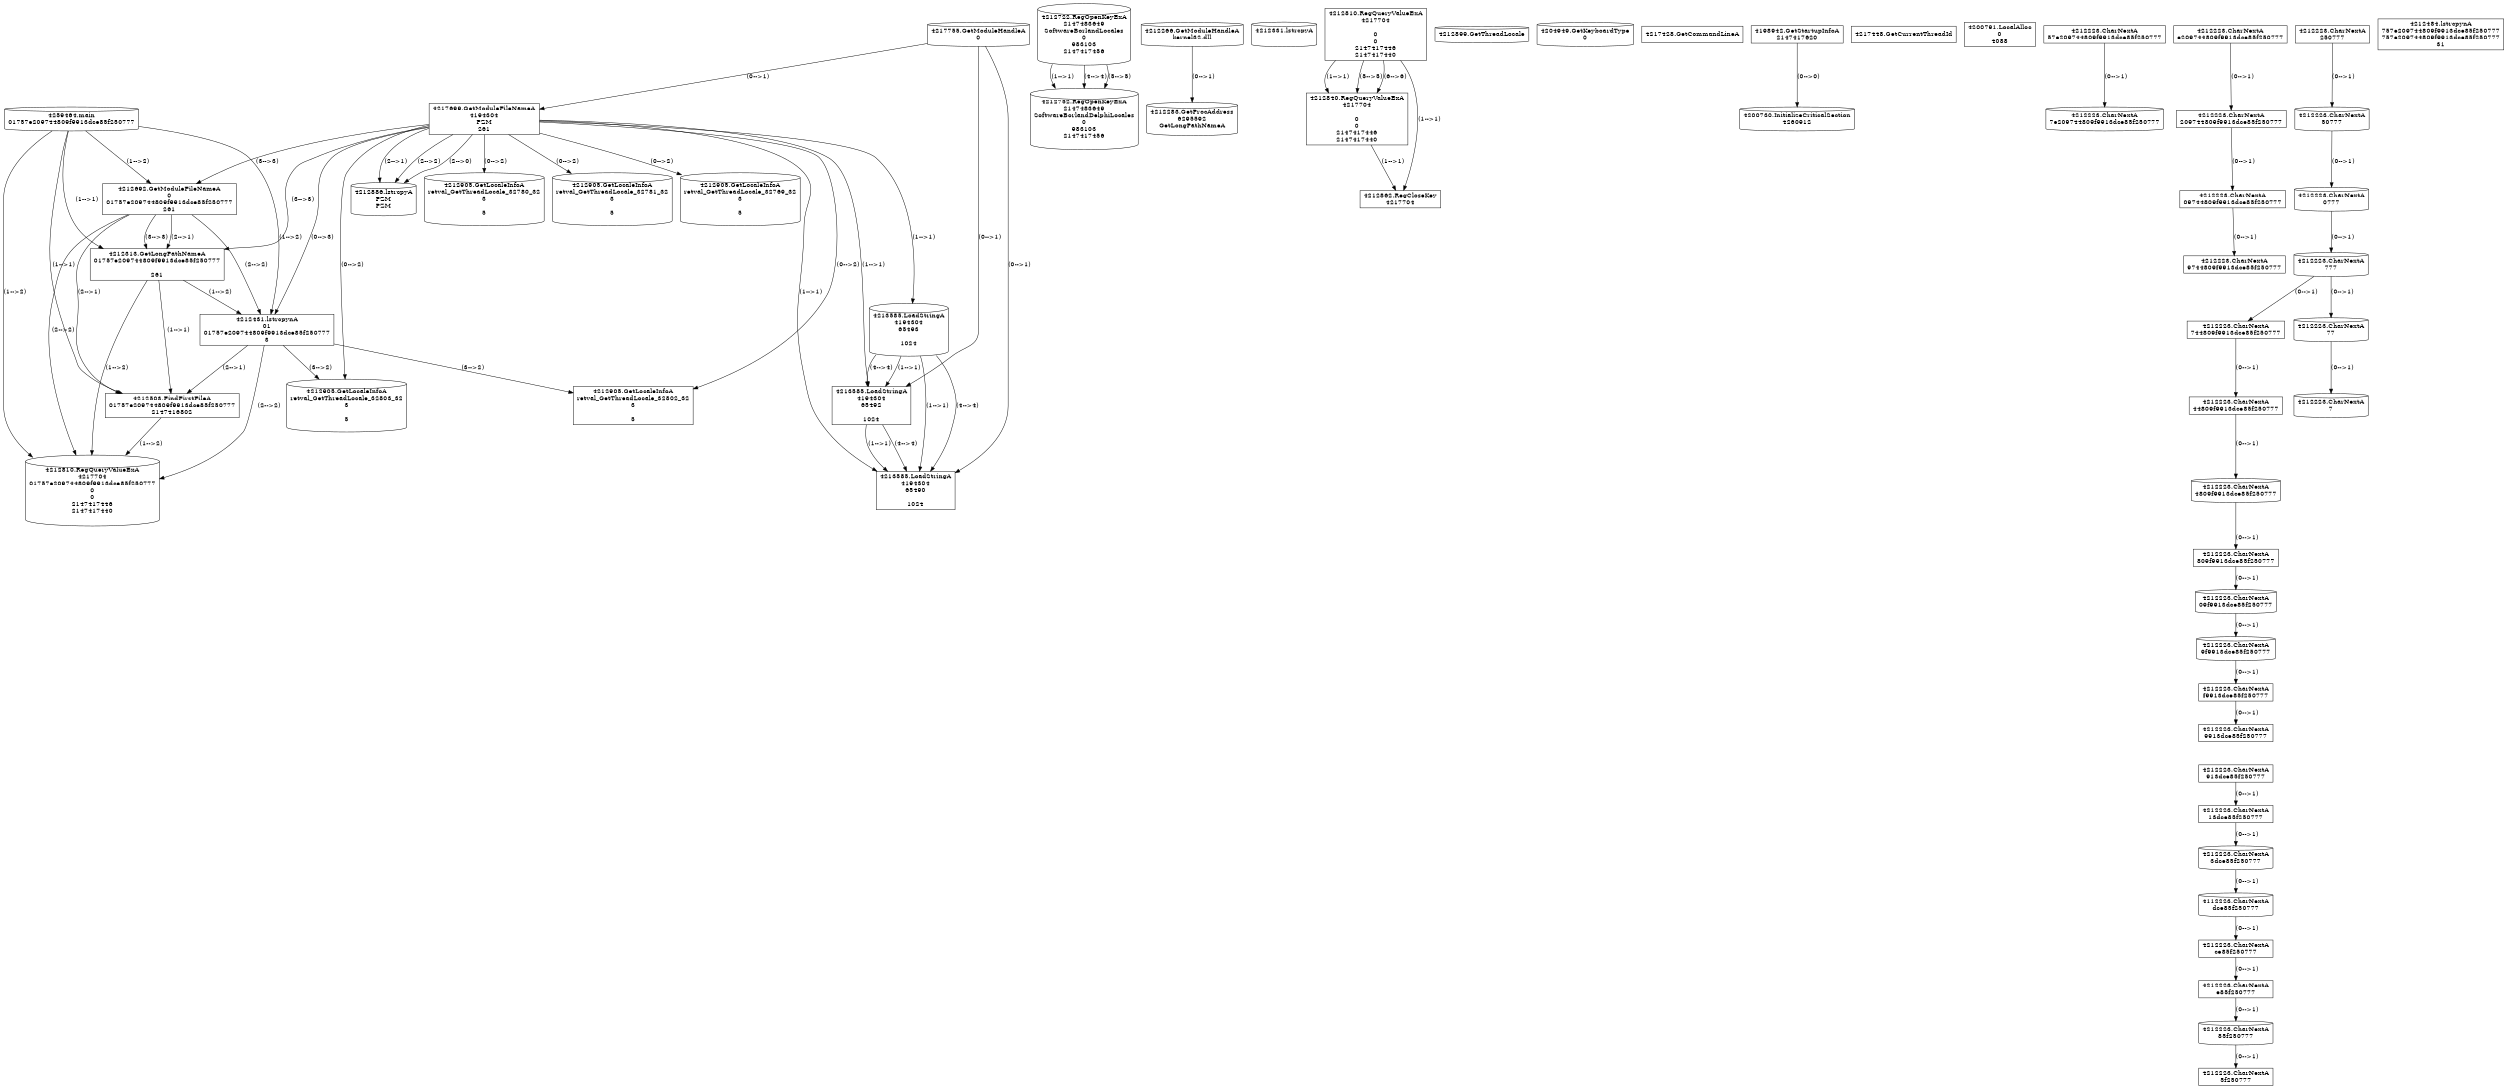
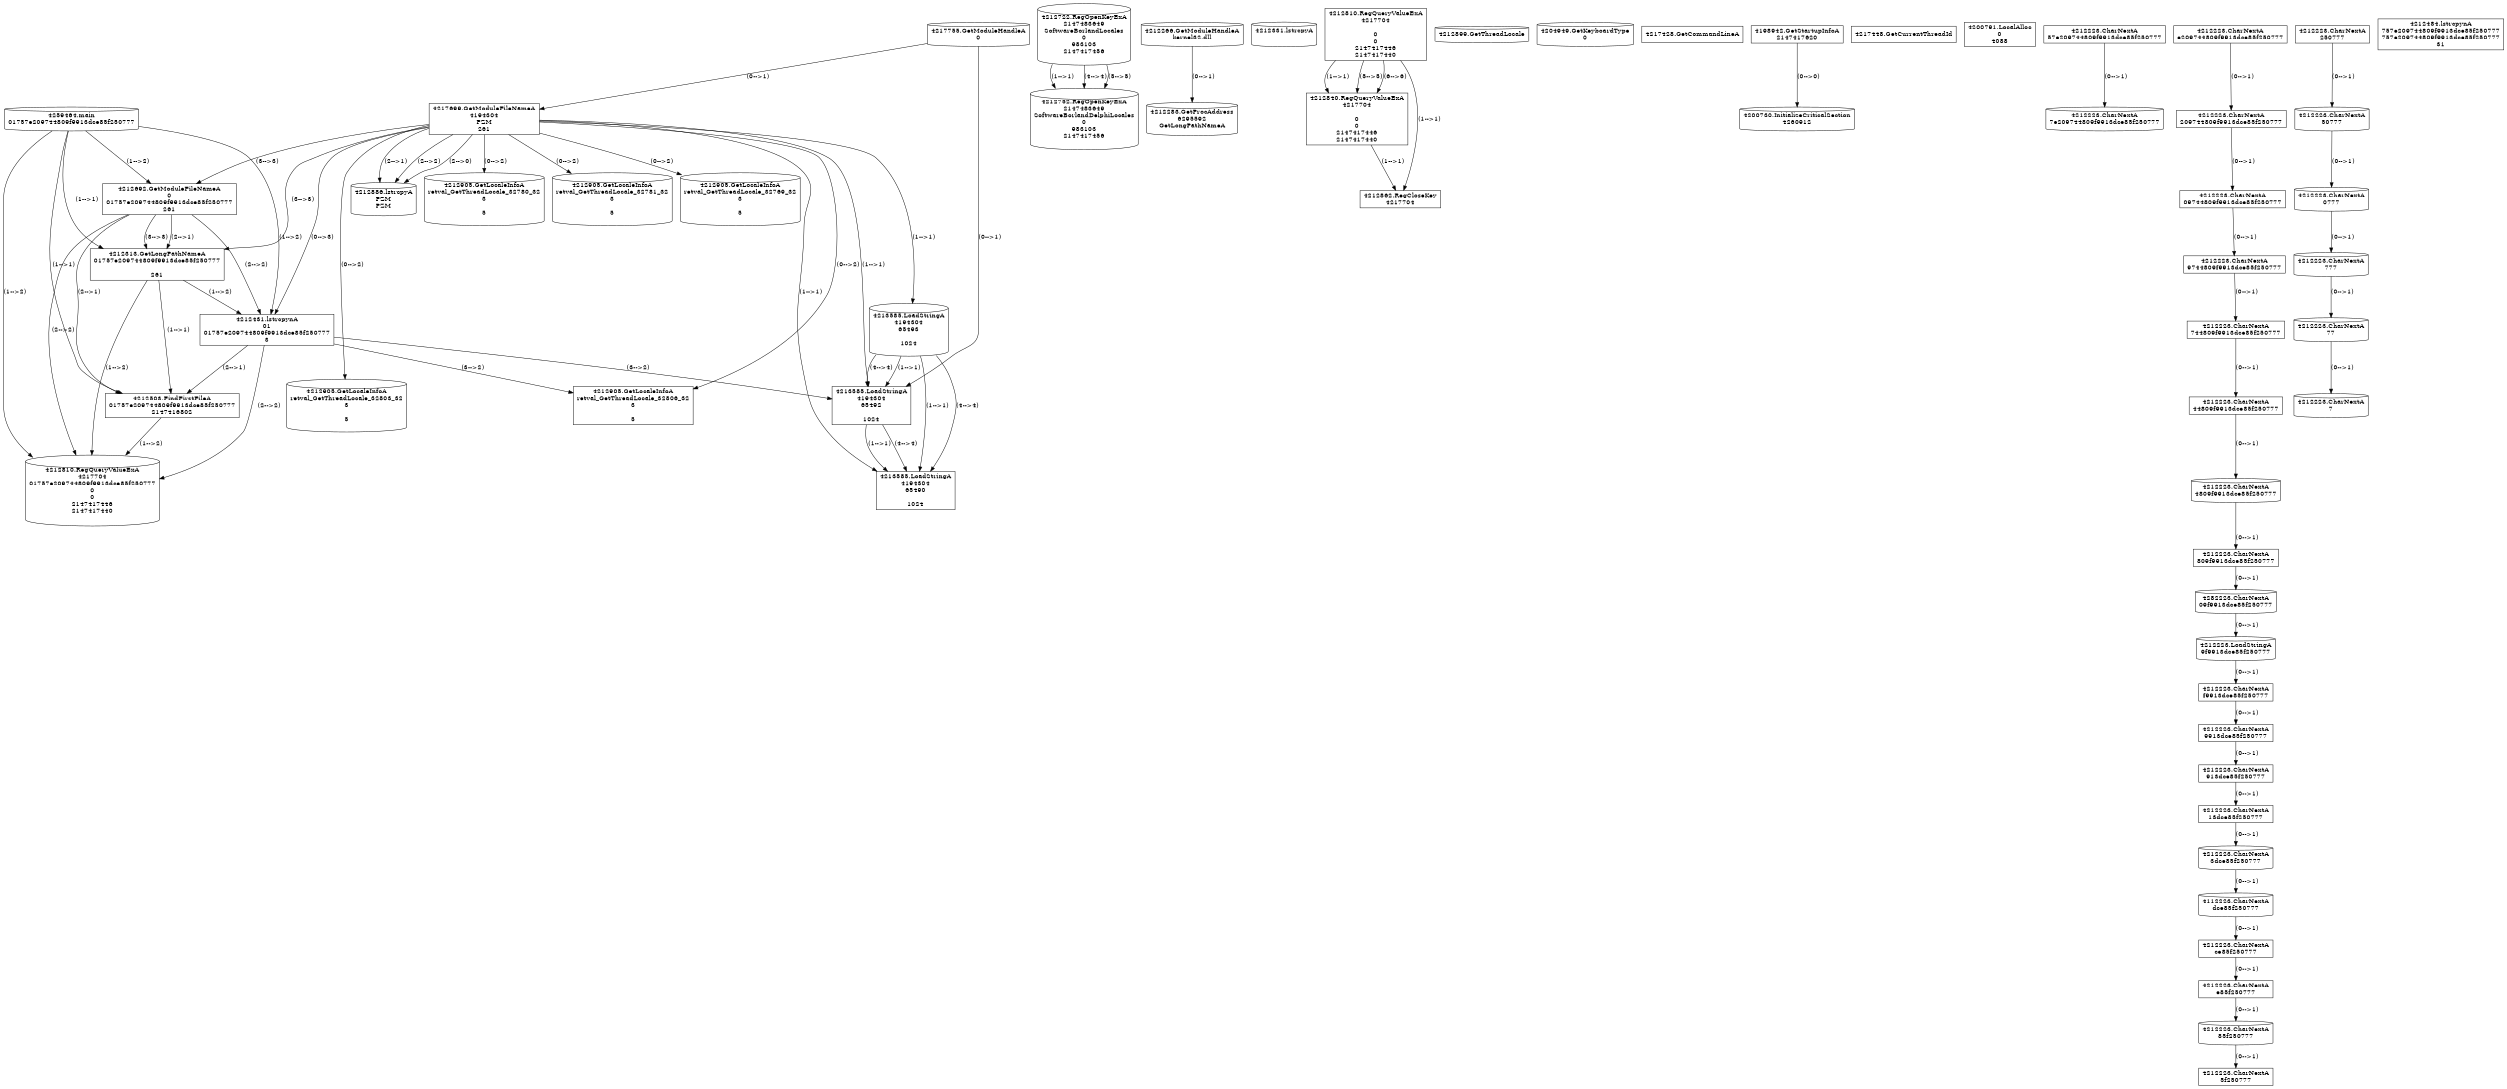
(1008, 266) -> none
(2283, 297) -> (2235, 295)
(299, 361) -> (581, 365)
(633, 406) -> (633, 406)
(2236, 602) -> (2236, 602)
(2236, 649) -> (2236, 649)
none -> (2236, 751)
